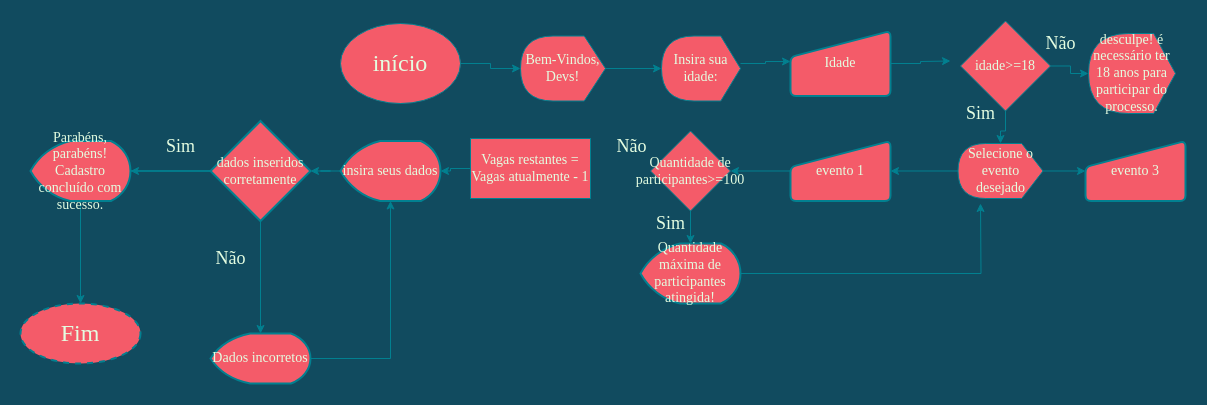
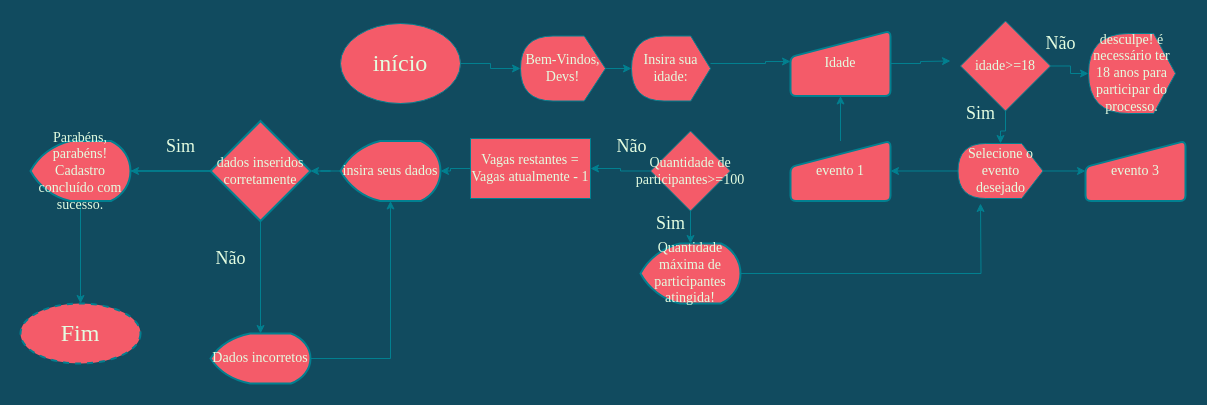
(701, 69) -> (671, 69)
none -> (624, 171)
(764, 171) -> (841, 122)
